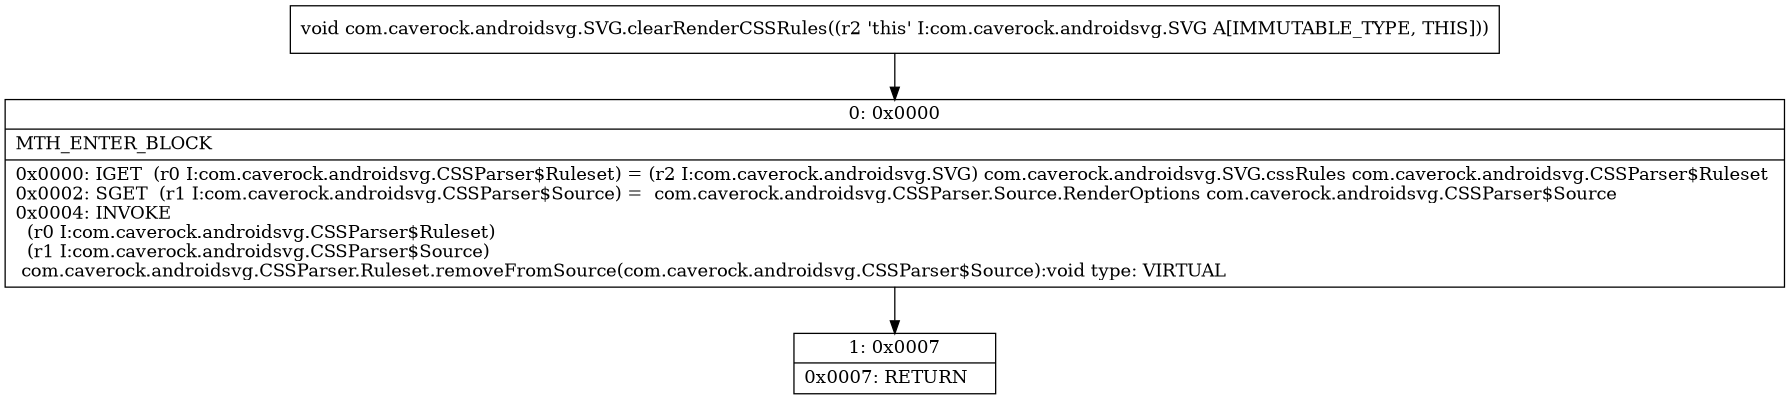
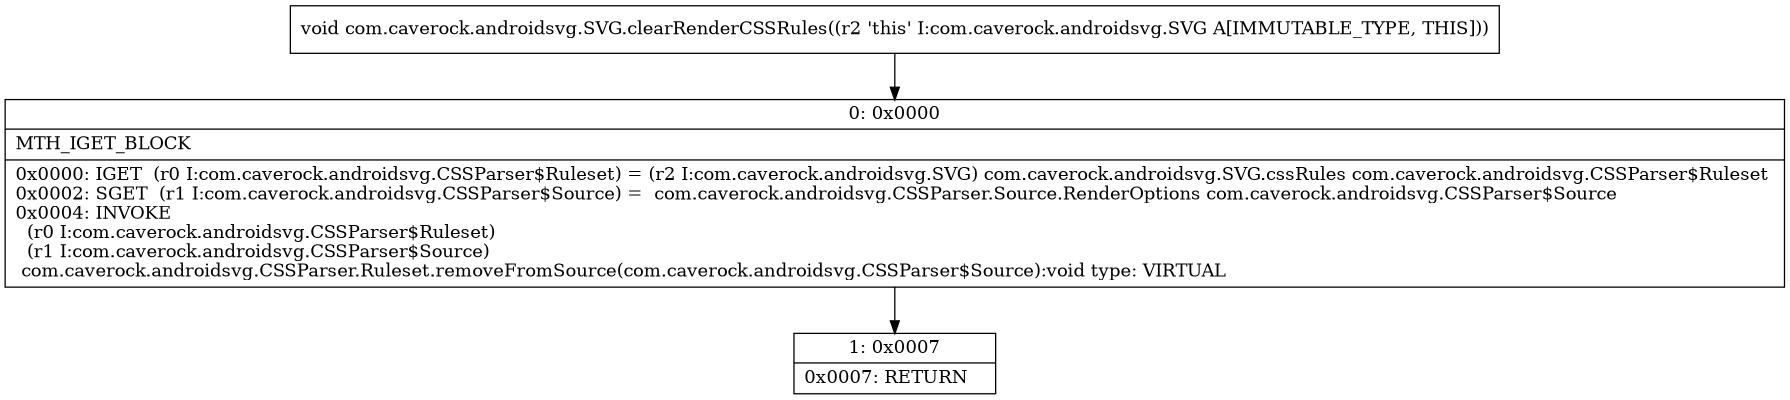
(114, 144) -> (103, 144)
